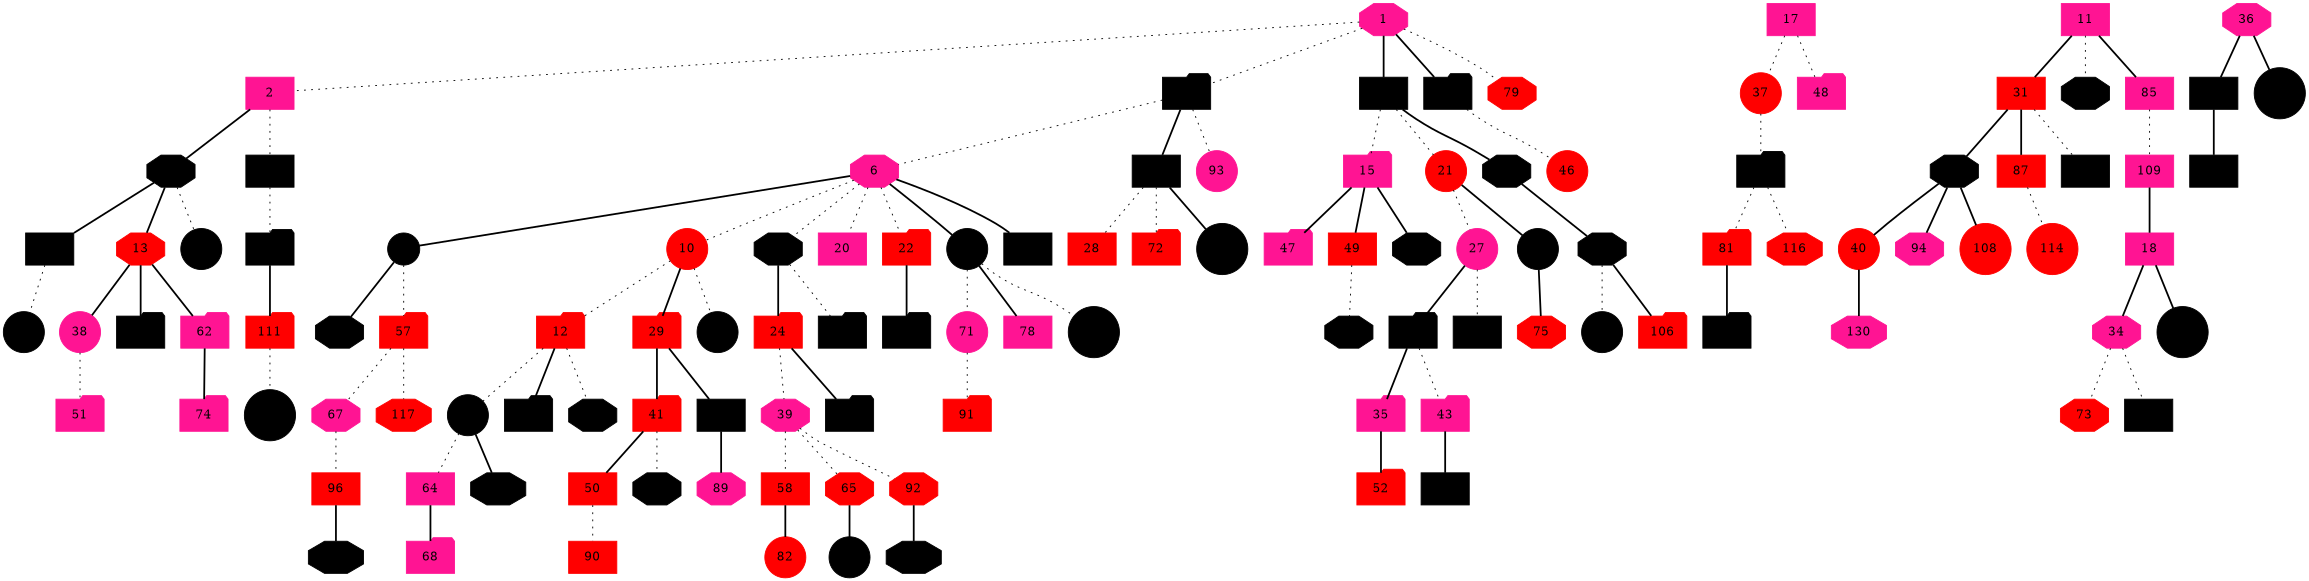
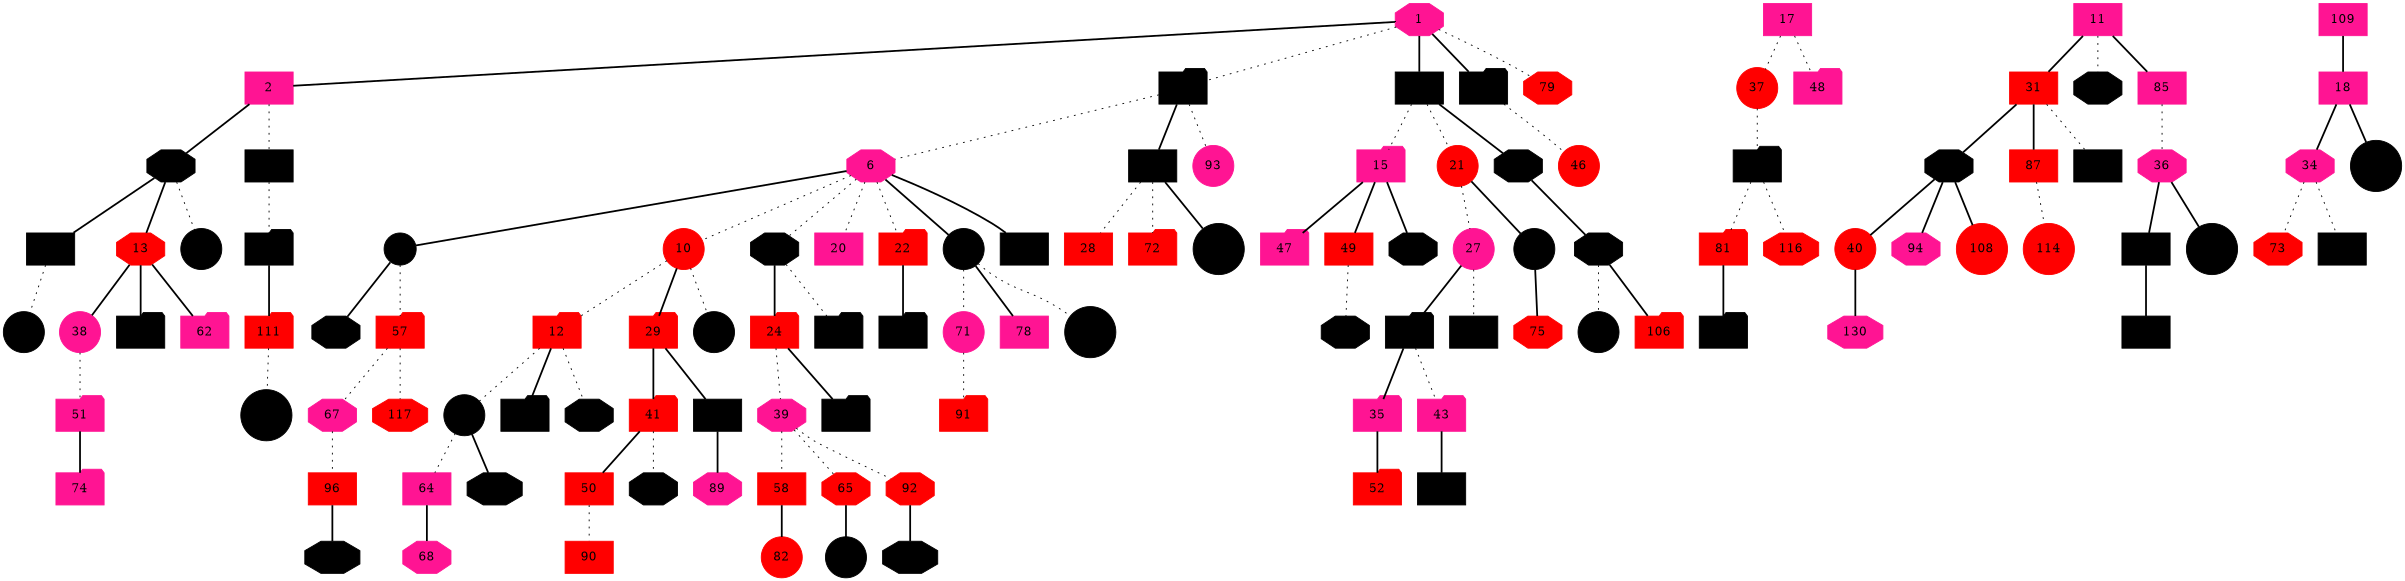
(827, 56) -> (844, 54)
(2150, 132) -> (2162, 127)
(204, 374) -> (80, 452)
(430, 557) -> (427, 557)
